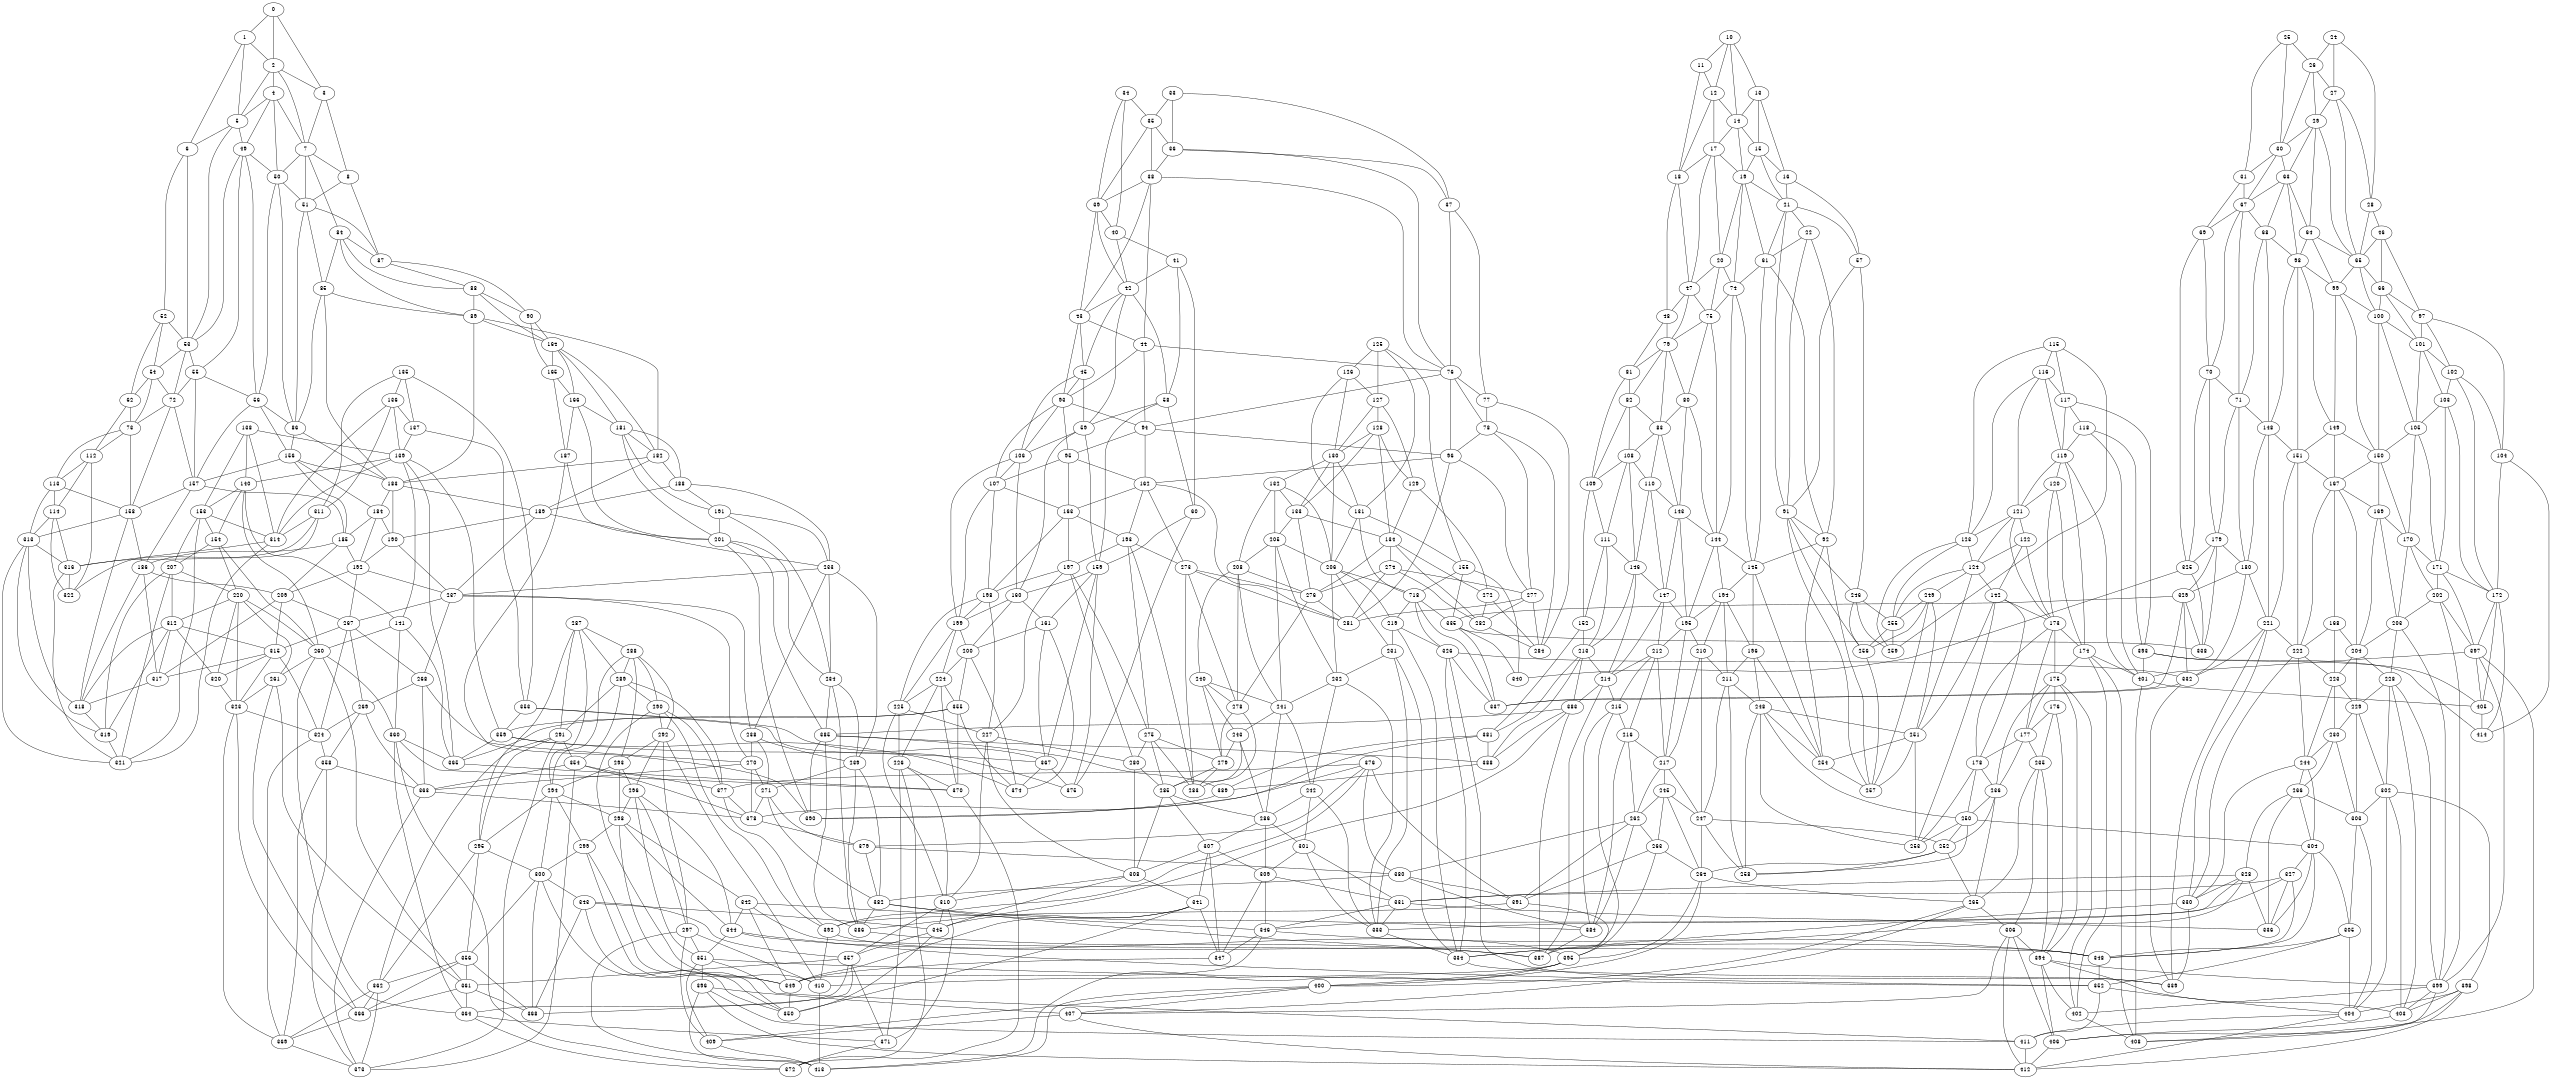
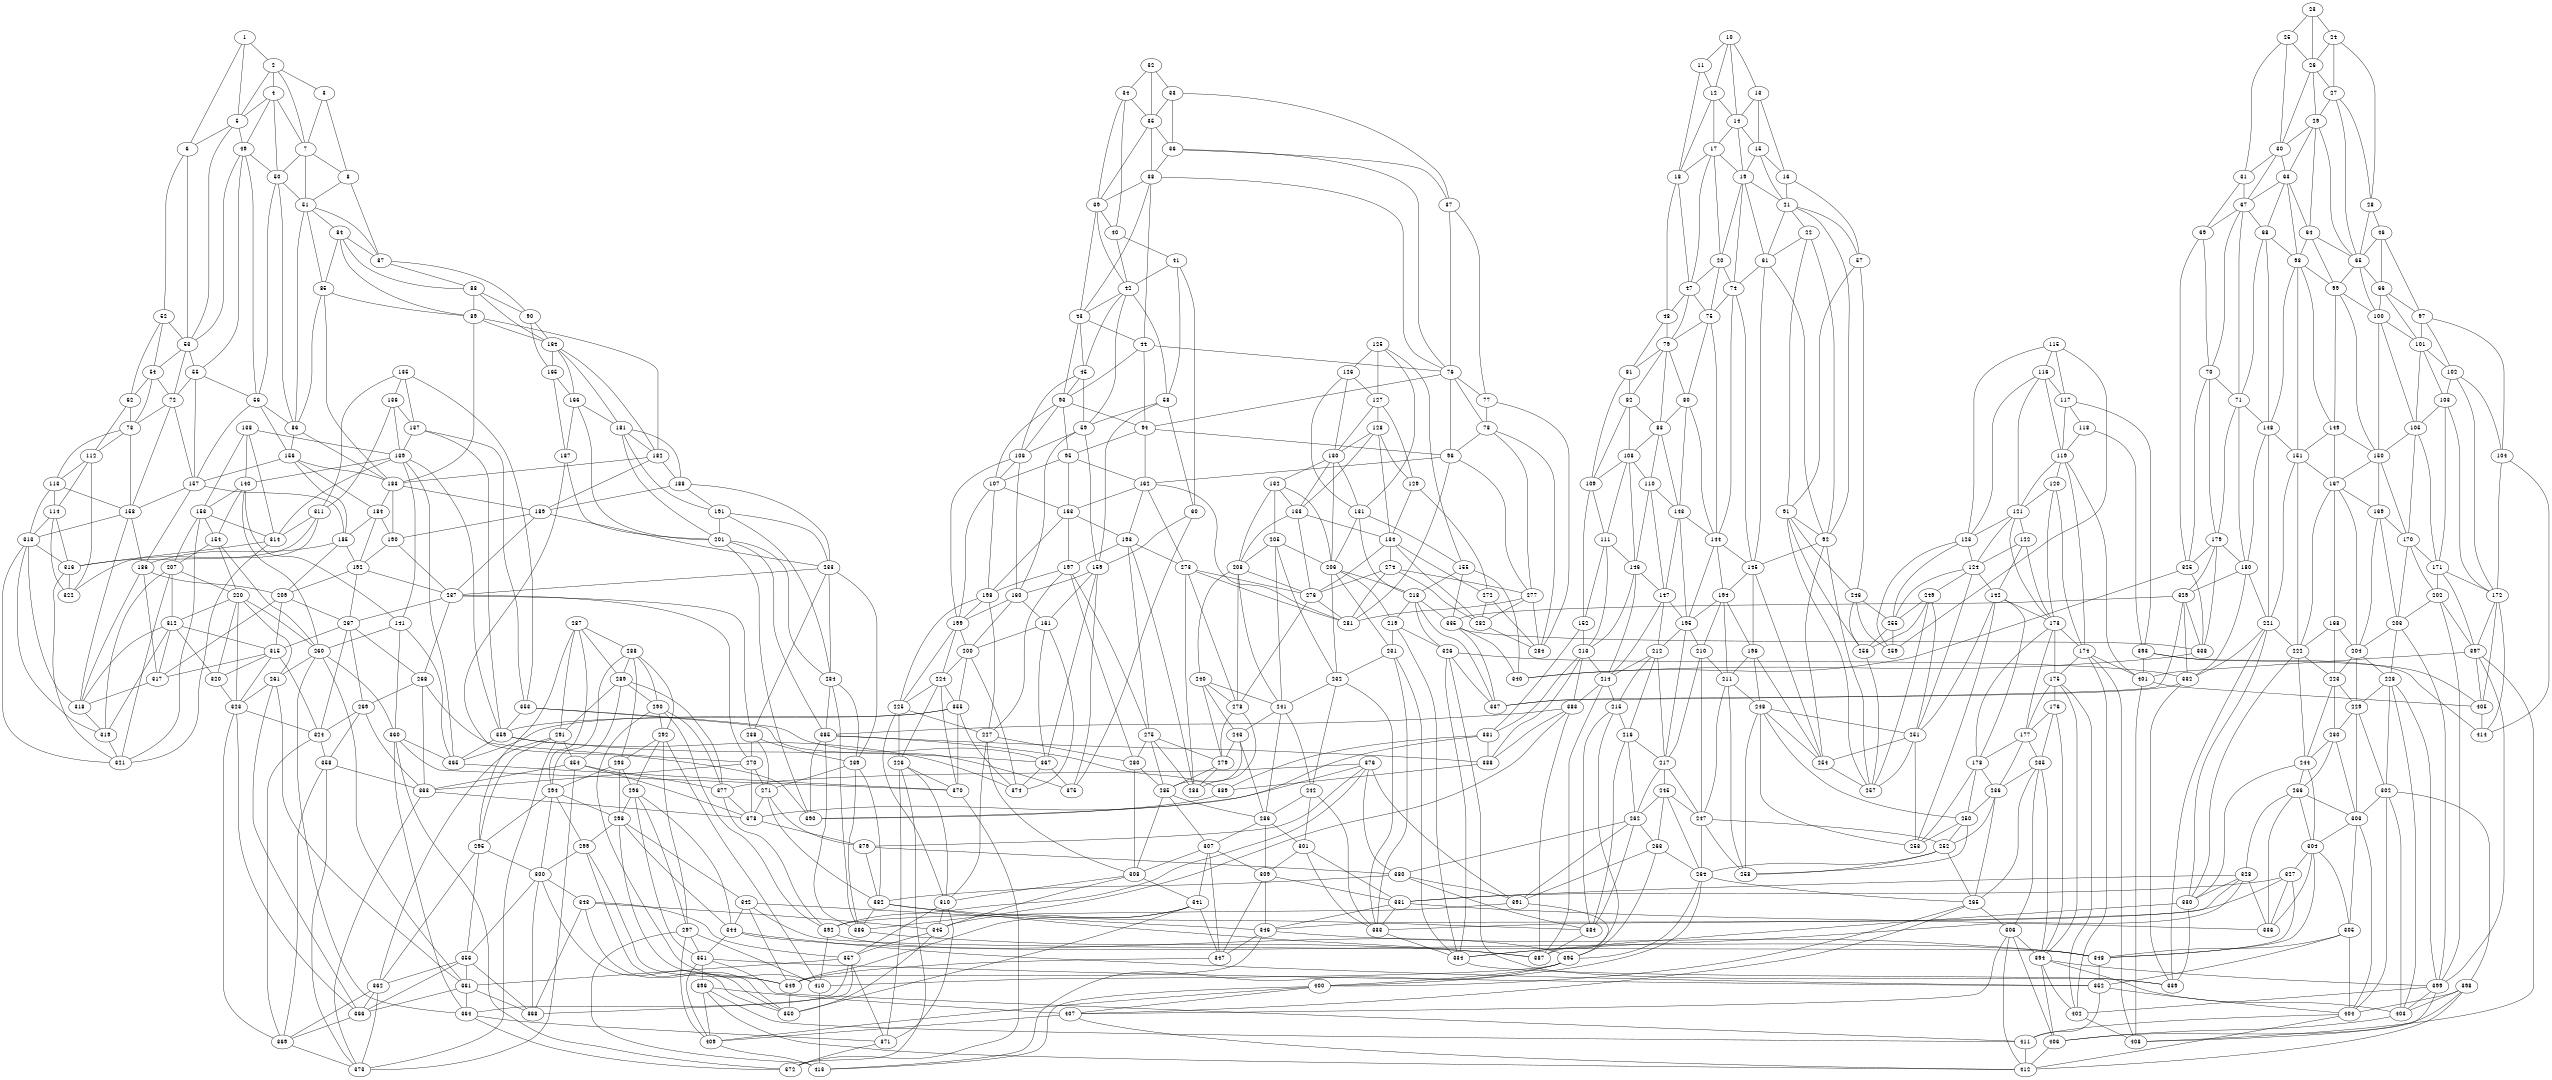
(274, 10) -> none
none -> (2313, 10)
none -> (1151, 65)
(322, 189) -> (323, 219)
(1775, 359) -> (1849, 363)
(323, 463) -> none
(1286, 526) -> (1260, 533)
(2121, 550) -> none
none -> (489, 554)
(1414, 596) -> (1414, 596)
none -> (1877, 668)
(2011, 728) -> (2018, 777)
(2140, 833) -> (2335, 833)
(699, 1051) -> (707, 1014)
